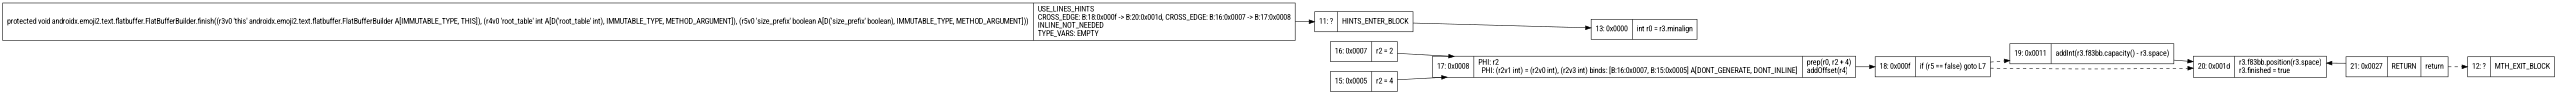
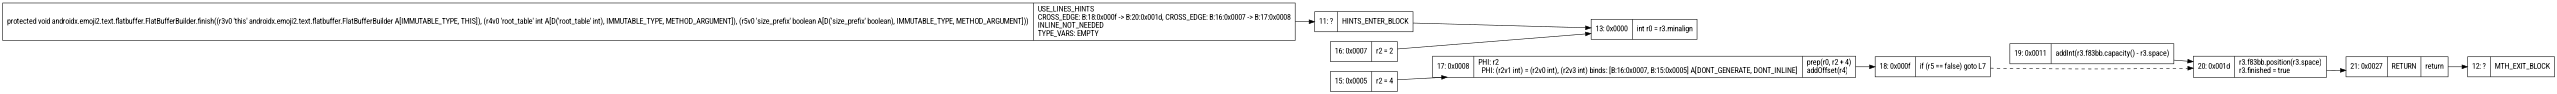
(1423, 55) -> (1491, 41)
(1997, 62) -> none
(2339, 63) -> (2333, 70)
(2455, 67) -> (2455, 67)
